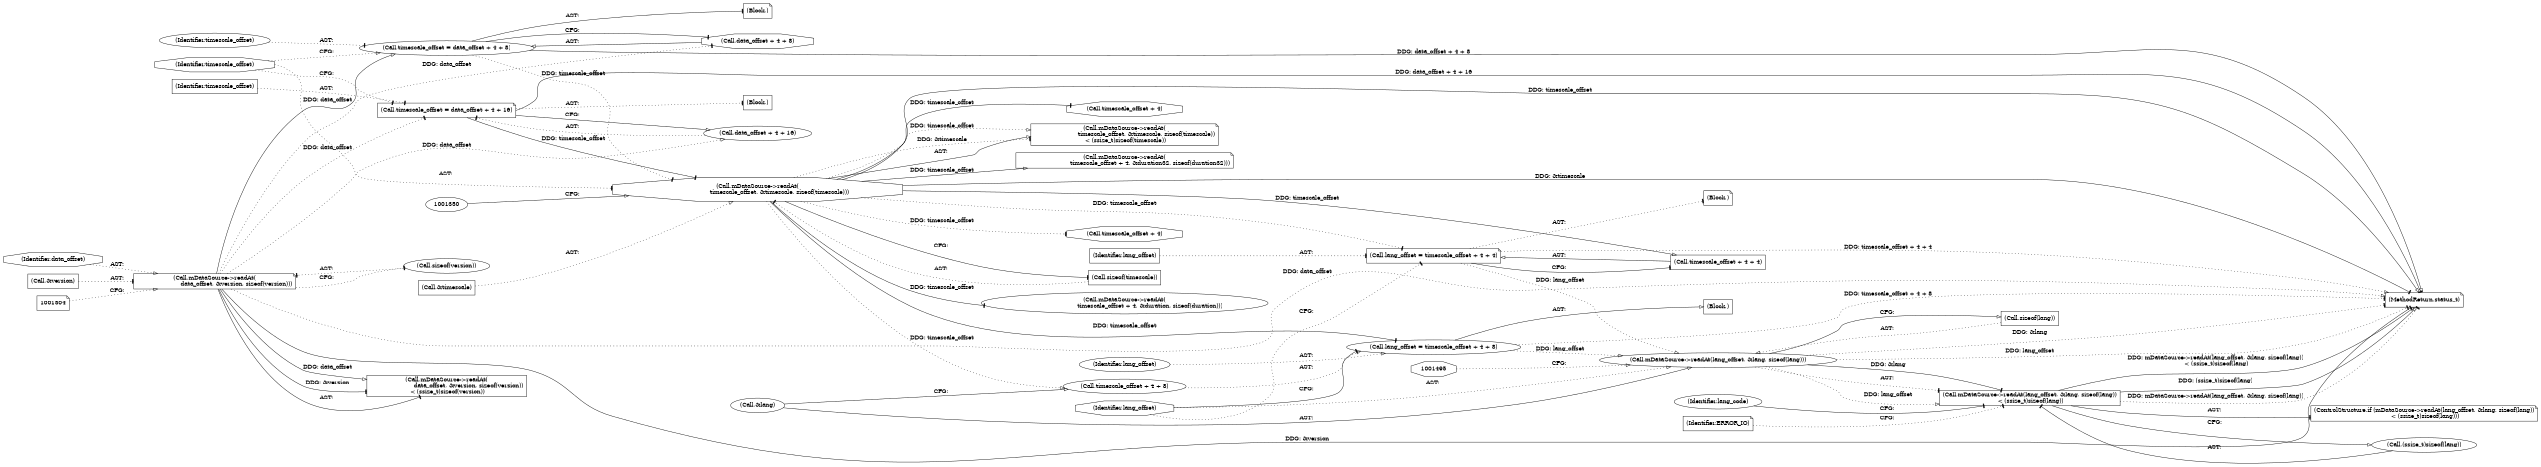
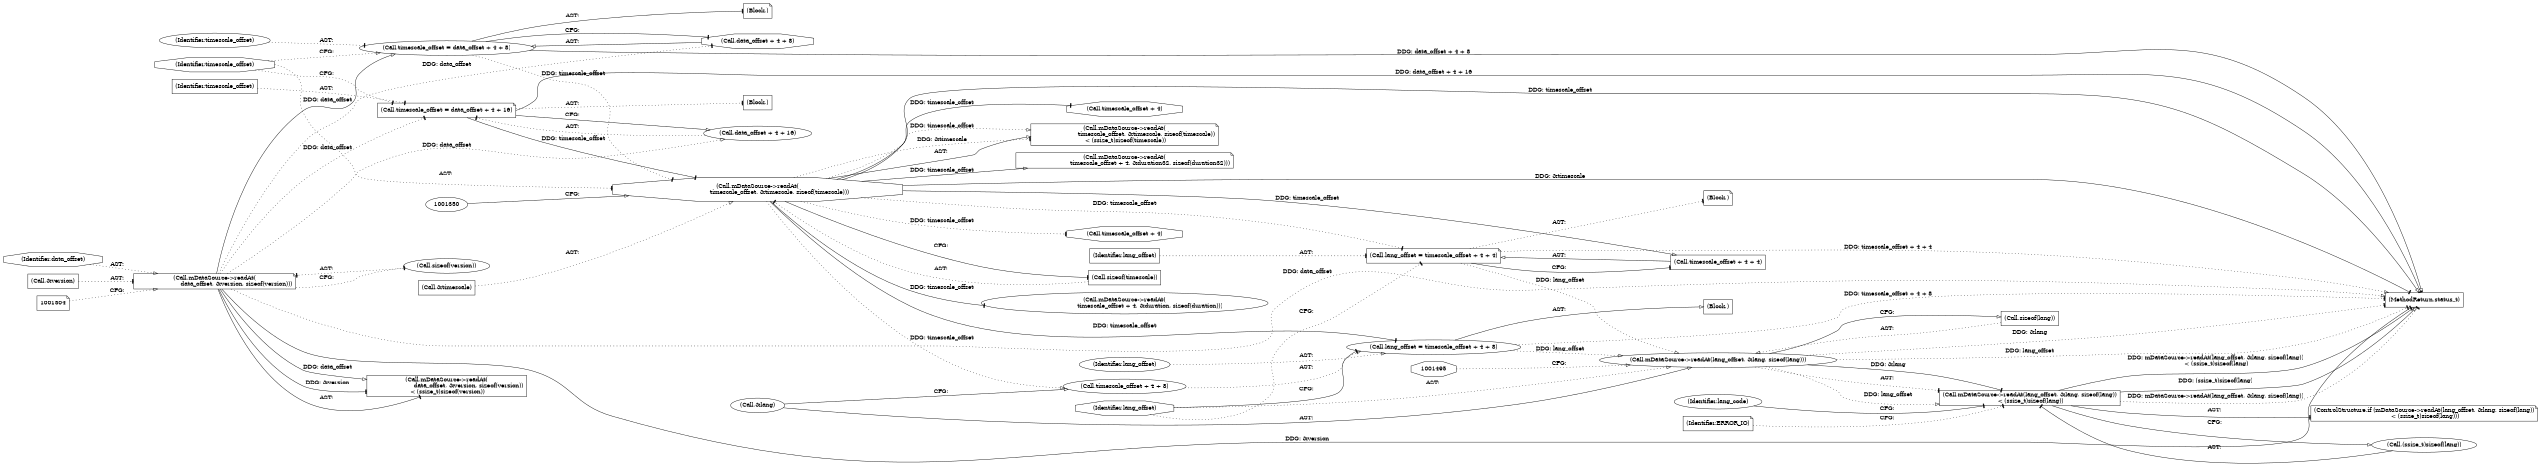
(2424, 300) -> (2424, 300)
